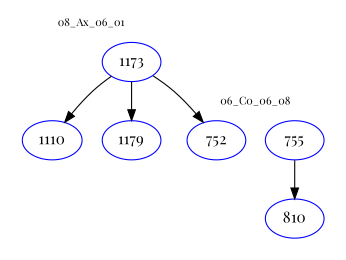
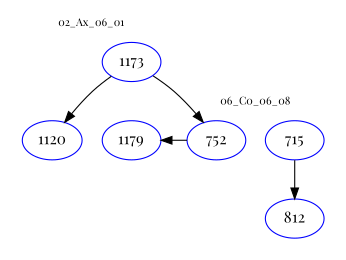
(91, 23) -> (91, 23)
(132, 96) -> (180, 140)
(52, 140) -> (52, 140)
(295, 140) -> (295, 140)
(295, 219) -> (295, 219)
